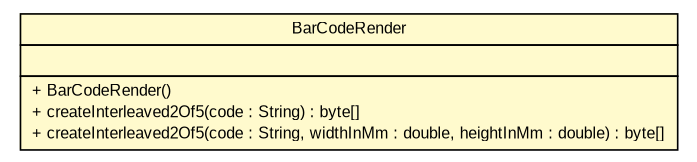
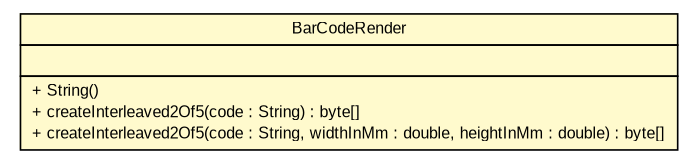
(102, 91) -> (66, 91)
